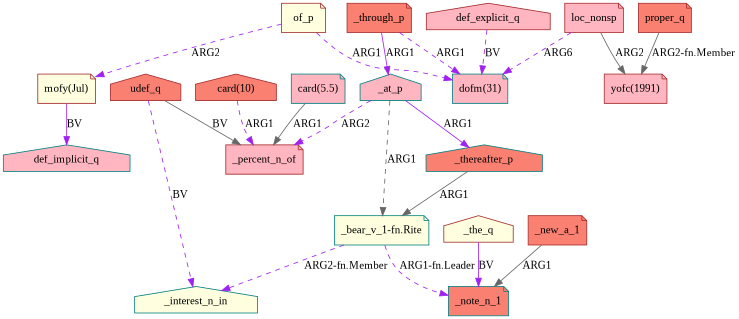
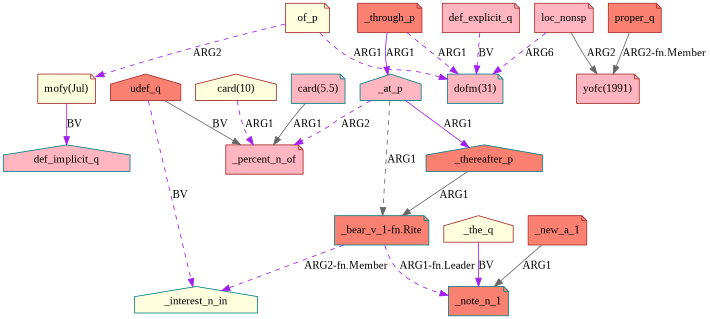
(488, 18) -> (481, 18)
(236, 89) -> (236, 89)
(382, 230) -> (382, 230)
